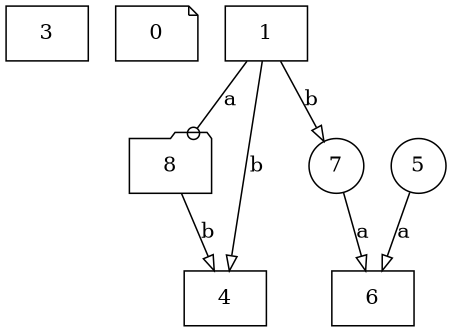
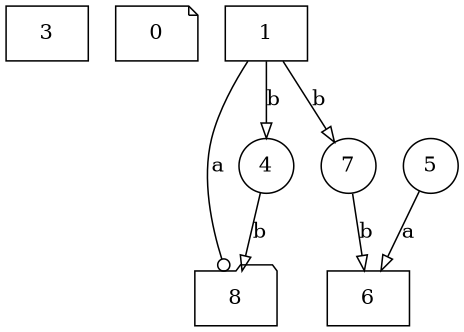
(195, 225) -> (253, 225)
(363, 232) -> (367, 232)
(225, 298) -> (266, 166)
